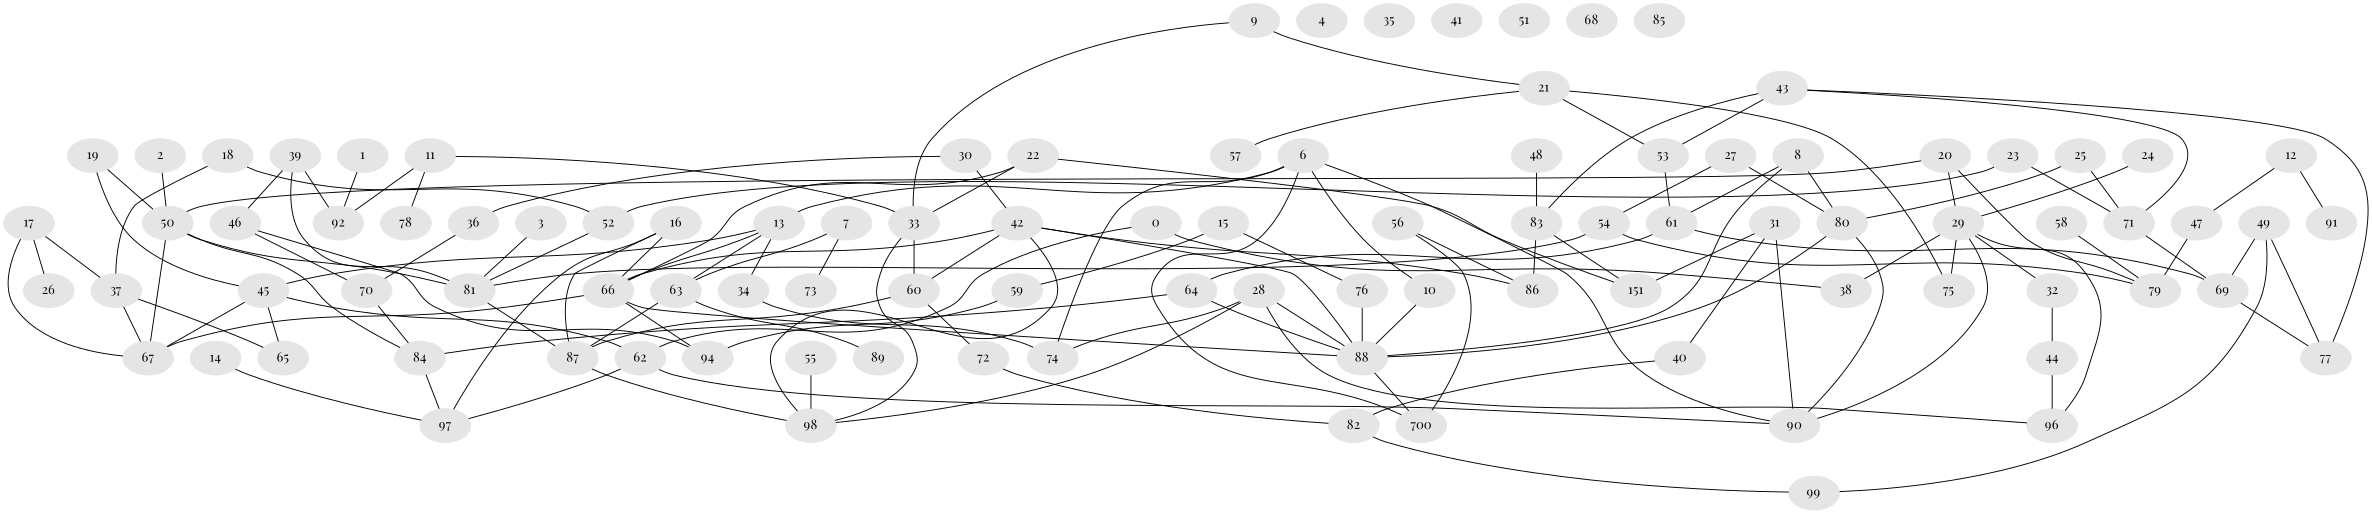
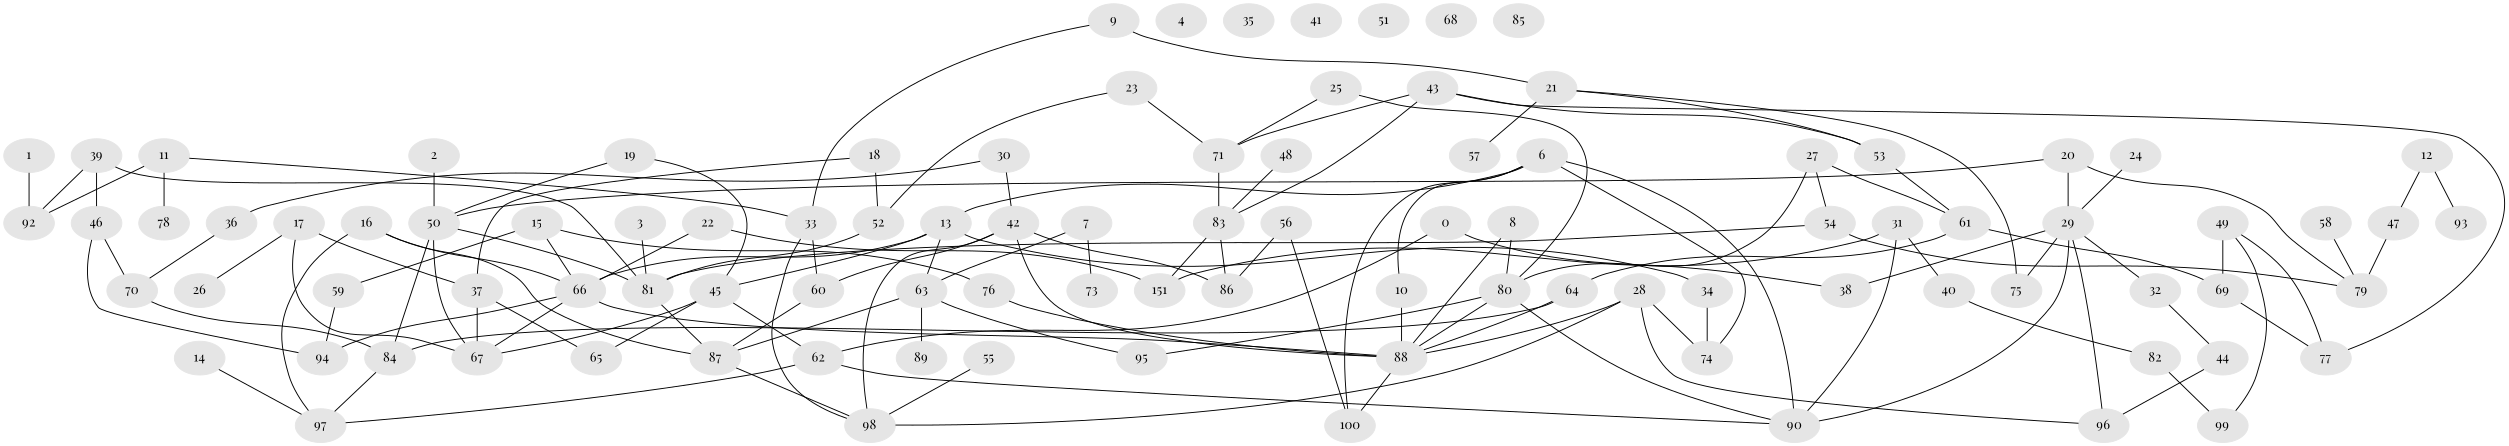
(1735, 189) -> (1889, 189)
(968, 193) -> none
(2332, 223) -> (2461, 223)
(810, 251) -> (563, 263)
(2170, 253) -> (1219, 194)
(983, 358) -> none
none -> (1142, 358)
(1421, 426) -> (1350, 426)
